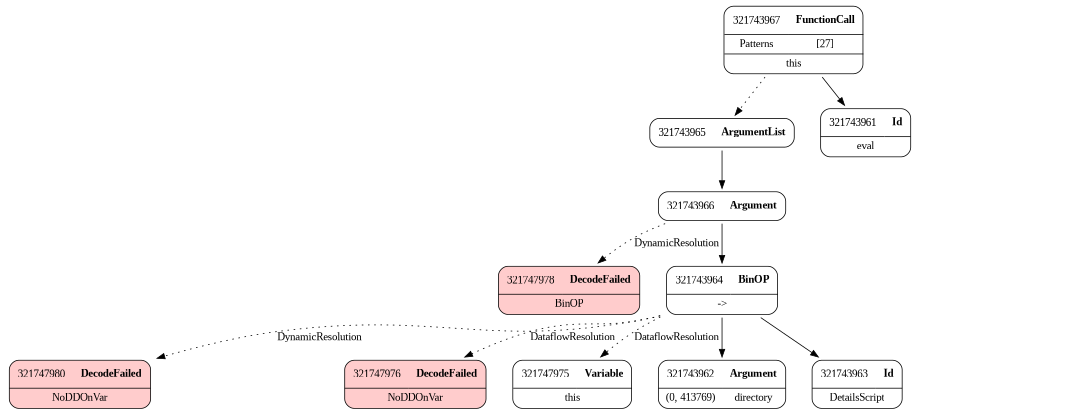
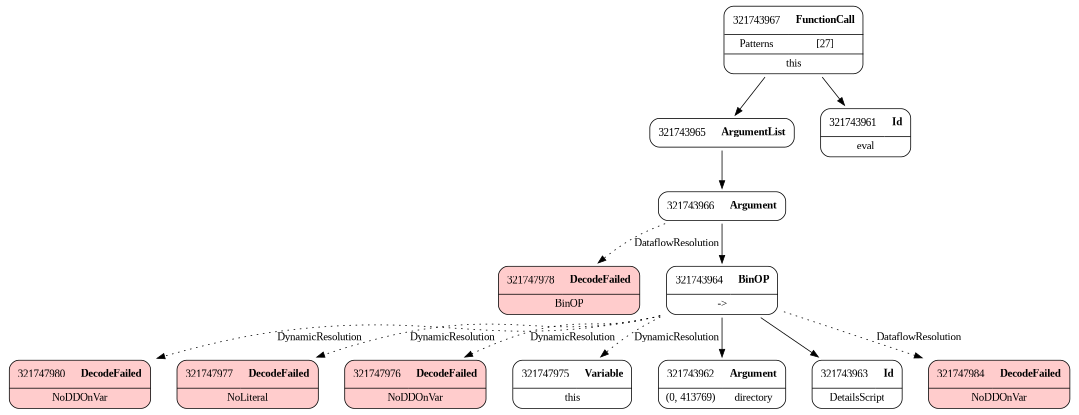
(753, 93) -> (753, 93)
(677, 243) -> (677, 243)
(573, 337) -> (573, 337)
(677, 337) -> (677, 337)
none -> (248, 384)
none -> (999, 384)
